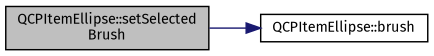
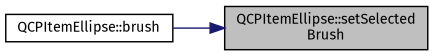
(228, 28) -> (192, 28)
